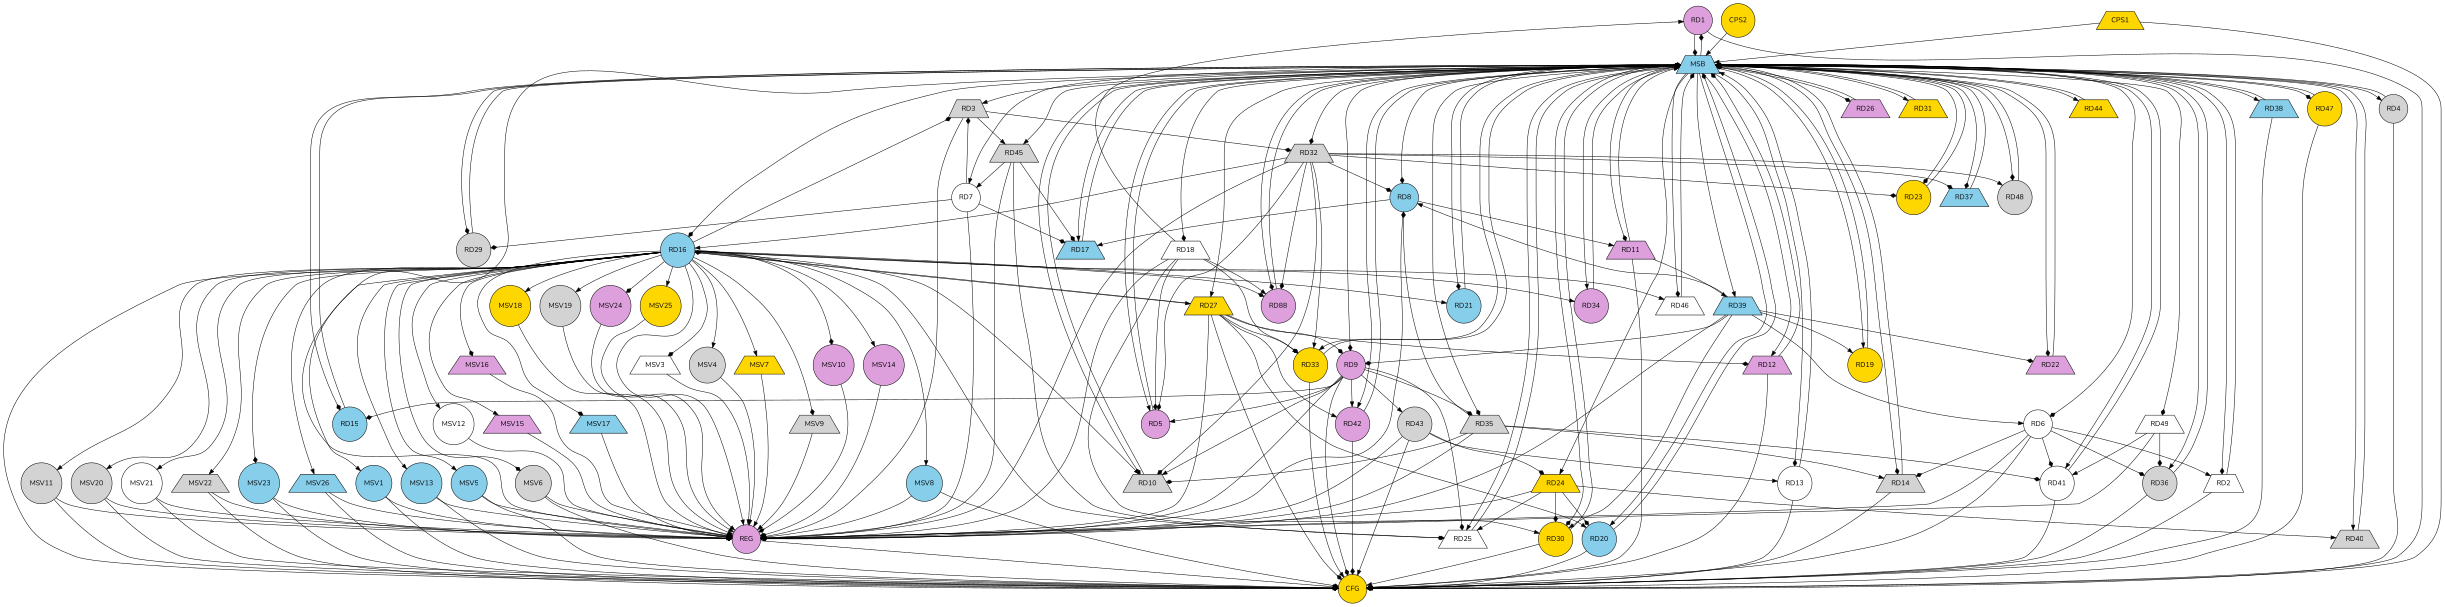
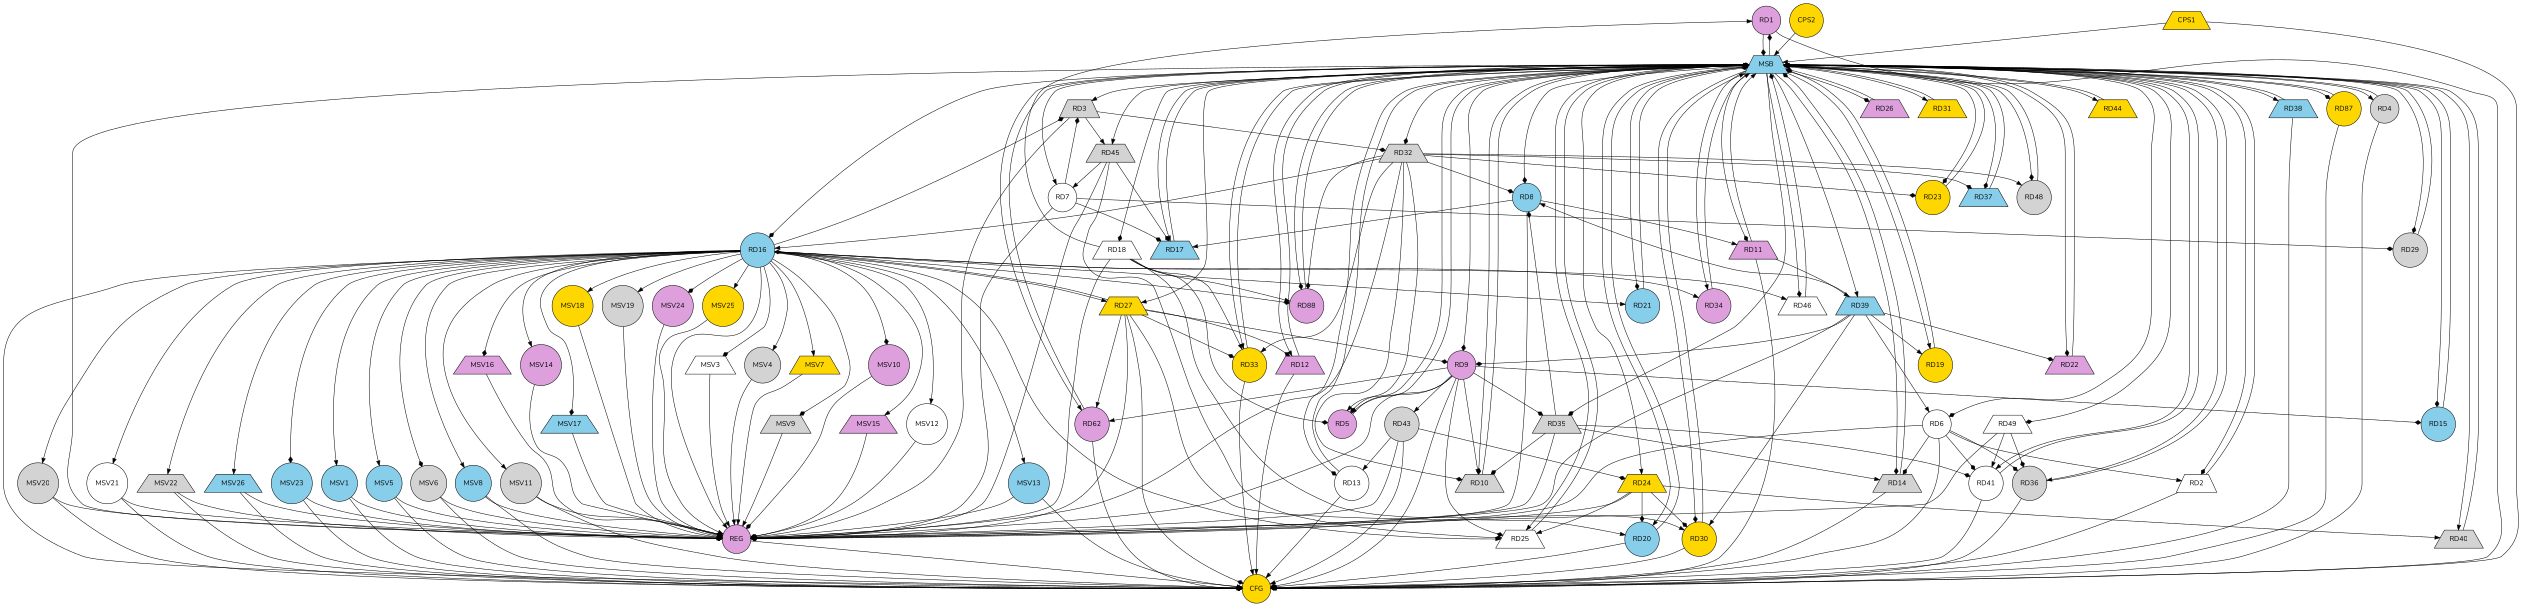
(2325, 109) -> (2344, 109)
(946, 297) -> none
(1353, 424) -> (1092, 424)
